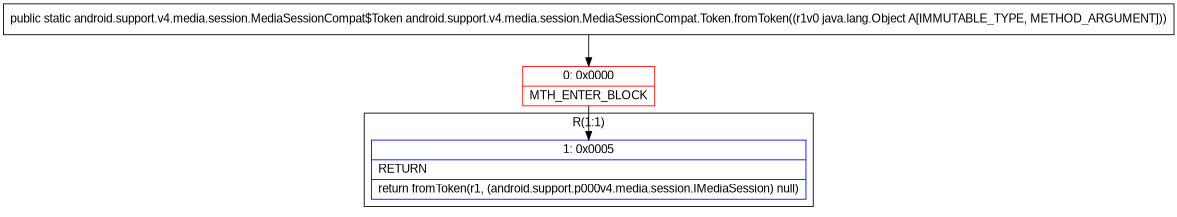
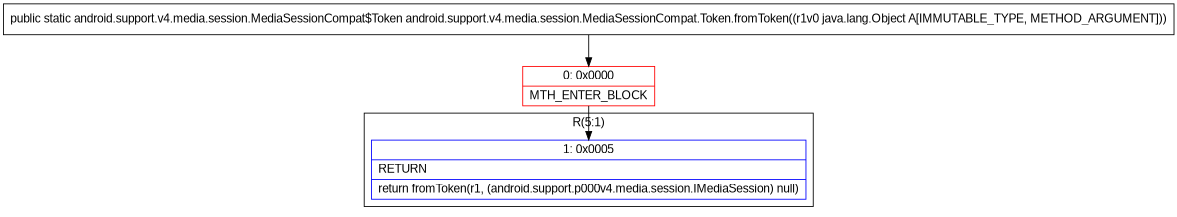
(589, 123) -> (589, 123)
